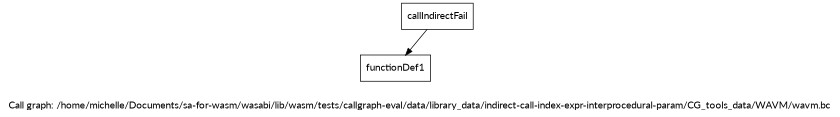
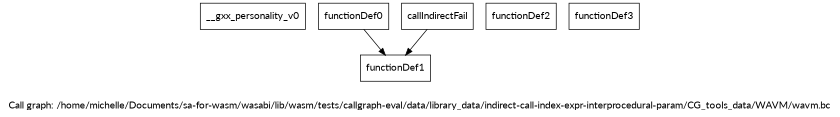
none -> (253, 16)
none -> (354, 16)
none -> (521, 16)
none -> (604, 16)
